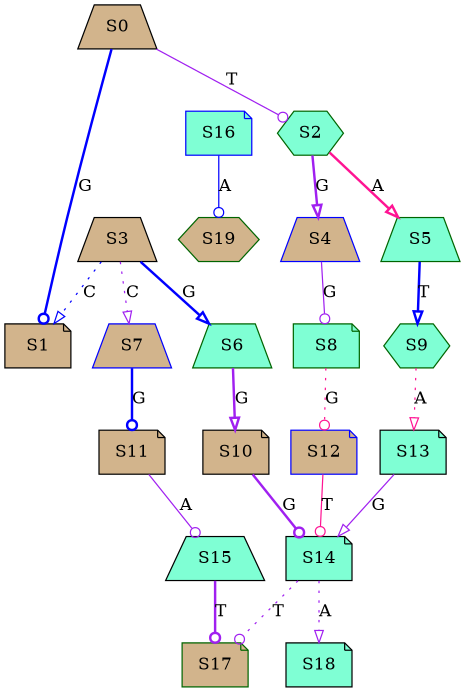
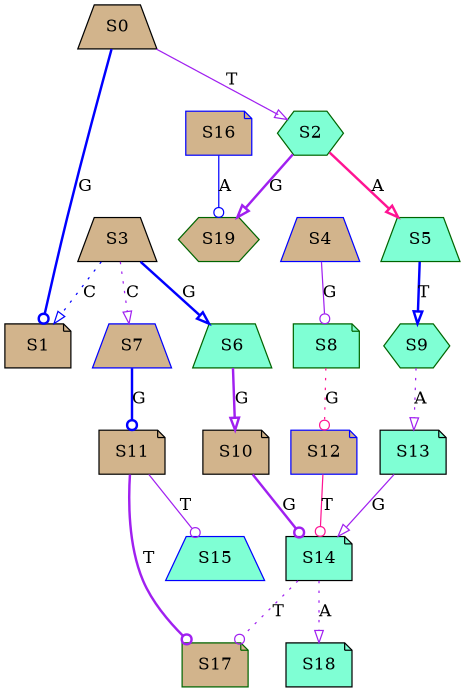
(217, 82) -> (217, 82)
(219, 133) -> (219, 133)
(315, 180) -> (269, 181)
(415, 393) -> (415, 393)
(186, 505) -> (186, 505)
(215, 559) -> (215, 559)
(215, 607) -> (137, 562)
